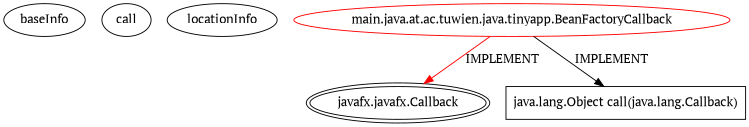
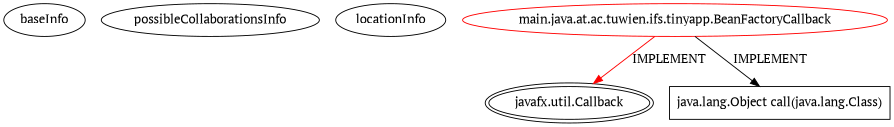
(127, 20) -> (210, 20)
(512, 20) -> (675, 20)
(398, 103) -> (569, 103)
(626, 103) -> (780, 103)
